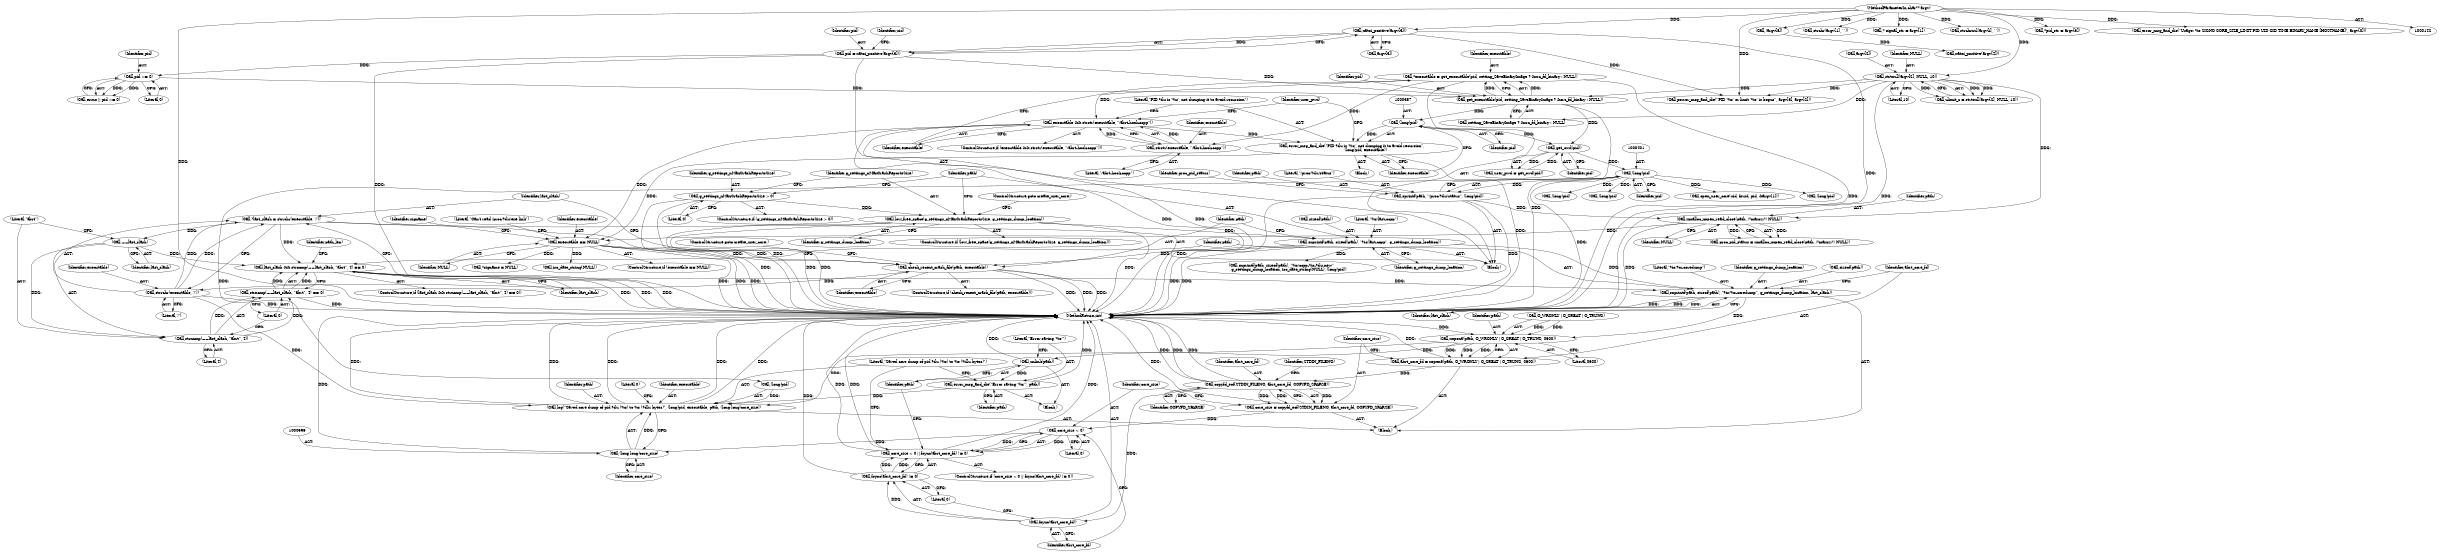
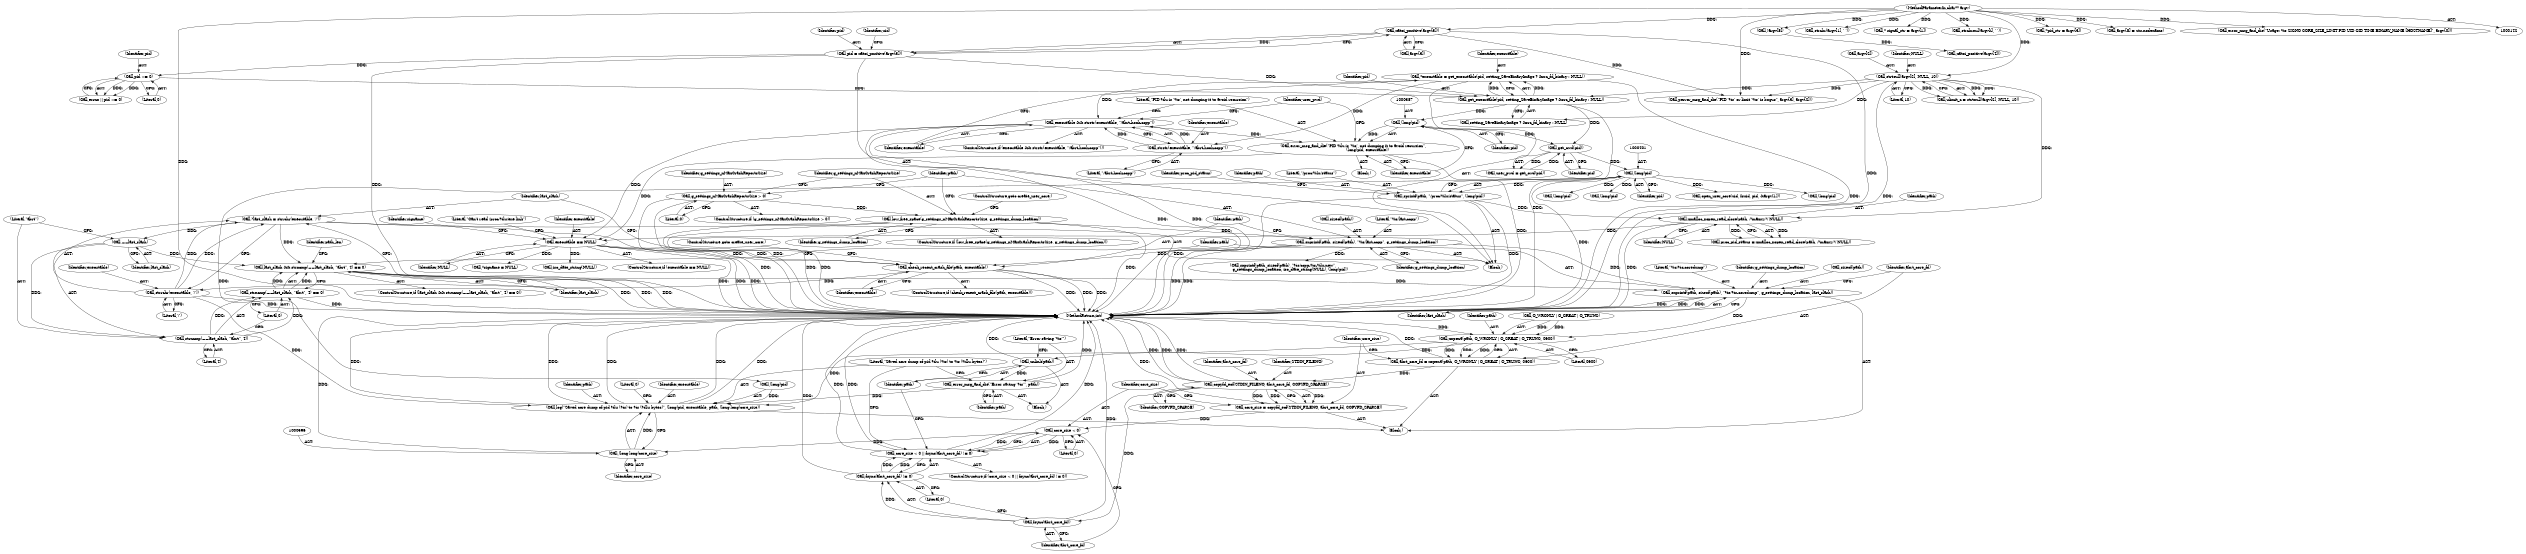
none -> (2135, 31)
(1296, 373) -> (1289, 373)
(1116, 419) -> (1112, 419)
